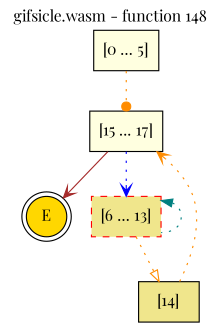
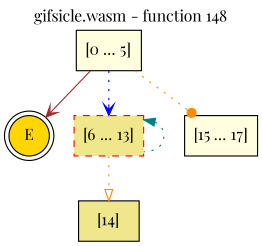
(126, 168) -> (109, 87)
(89, 171) -> (72, 90)
(197, 217) -> none
